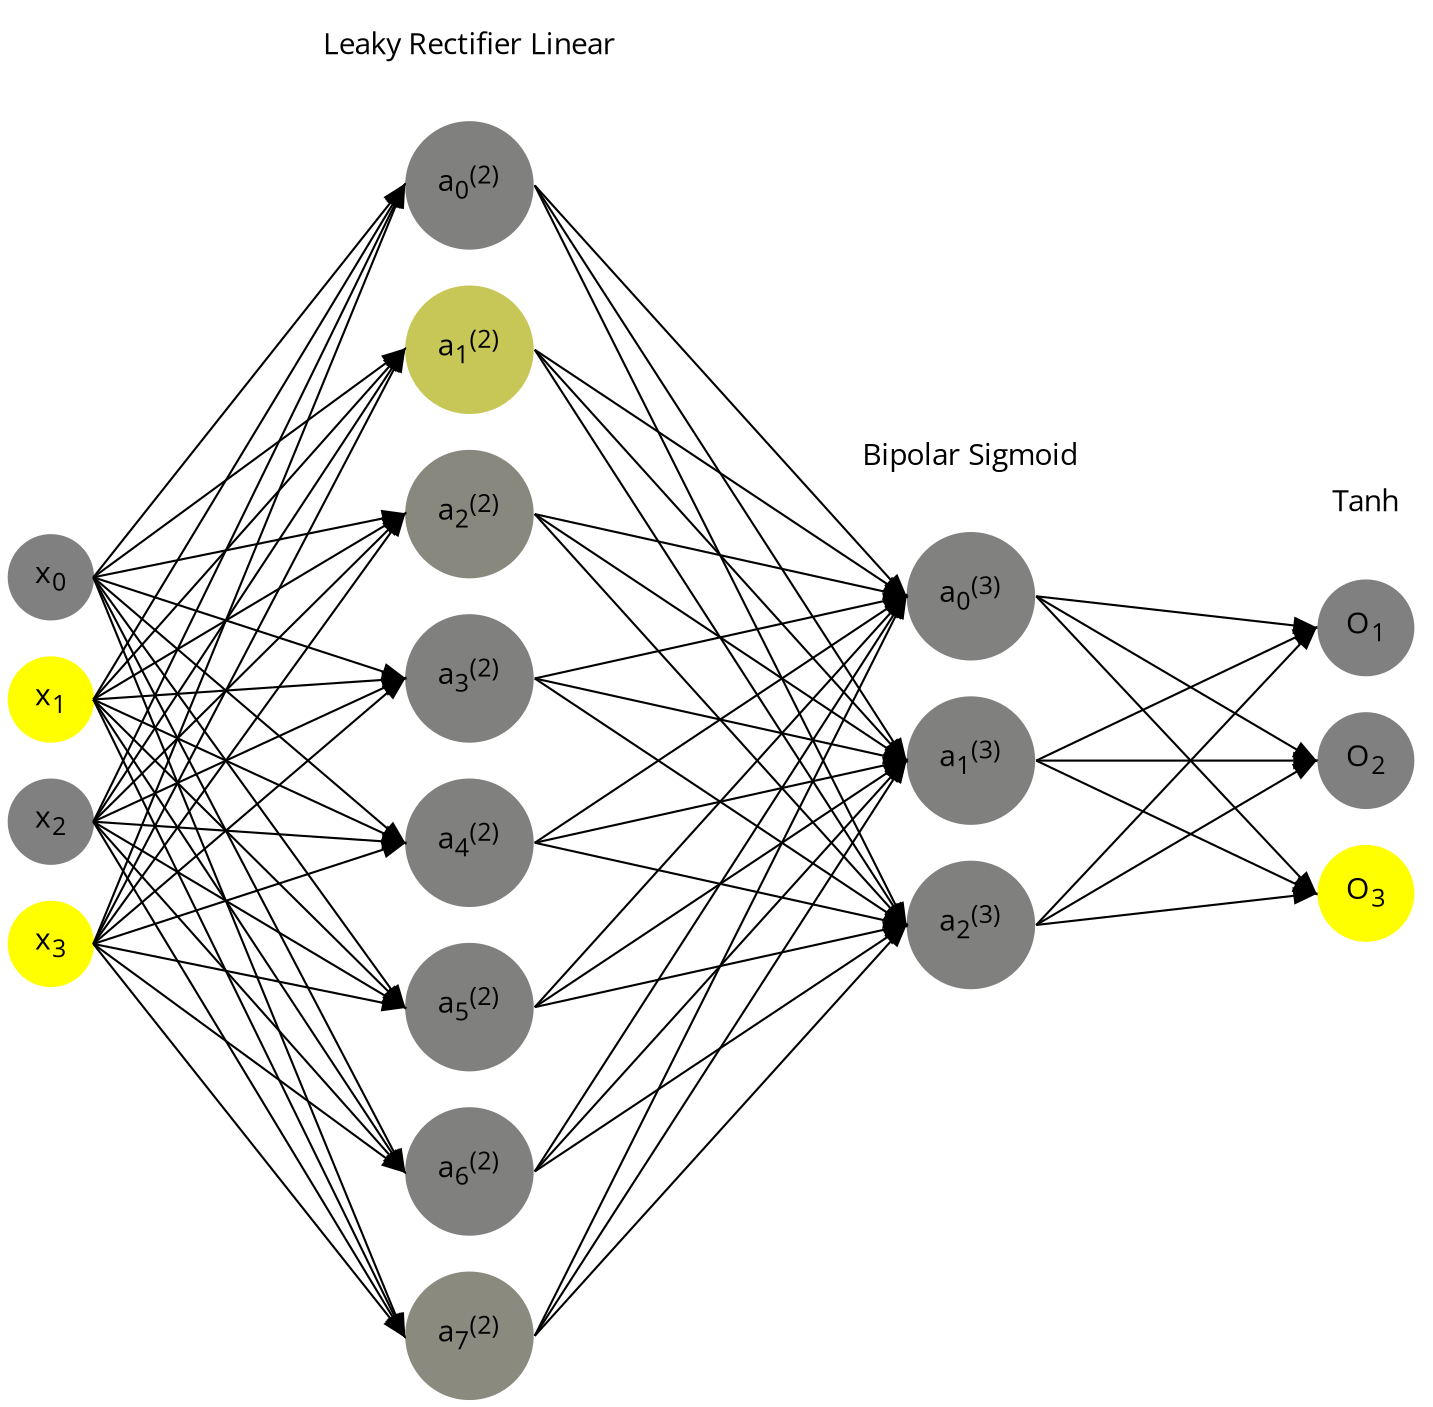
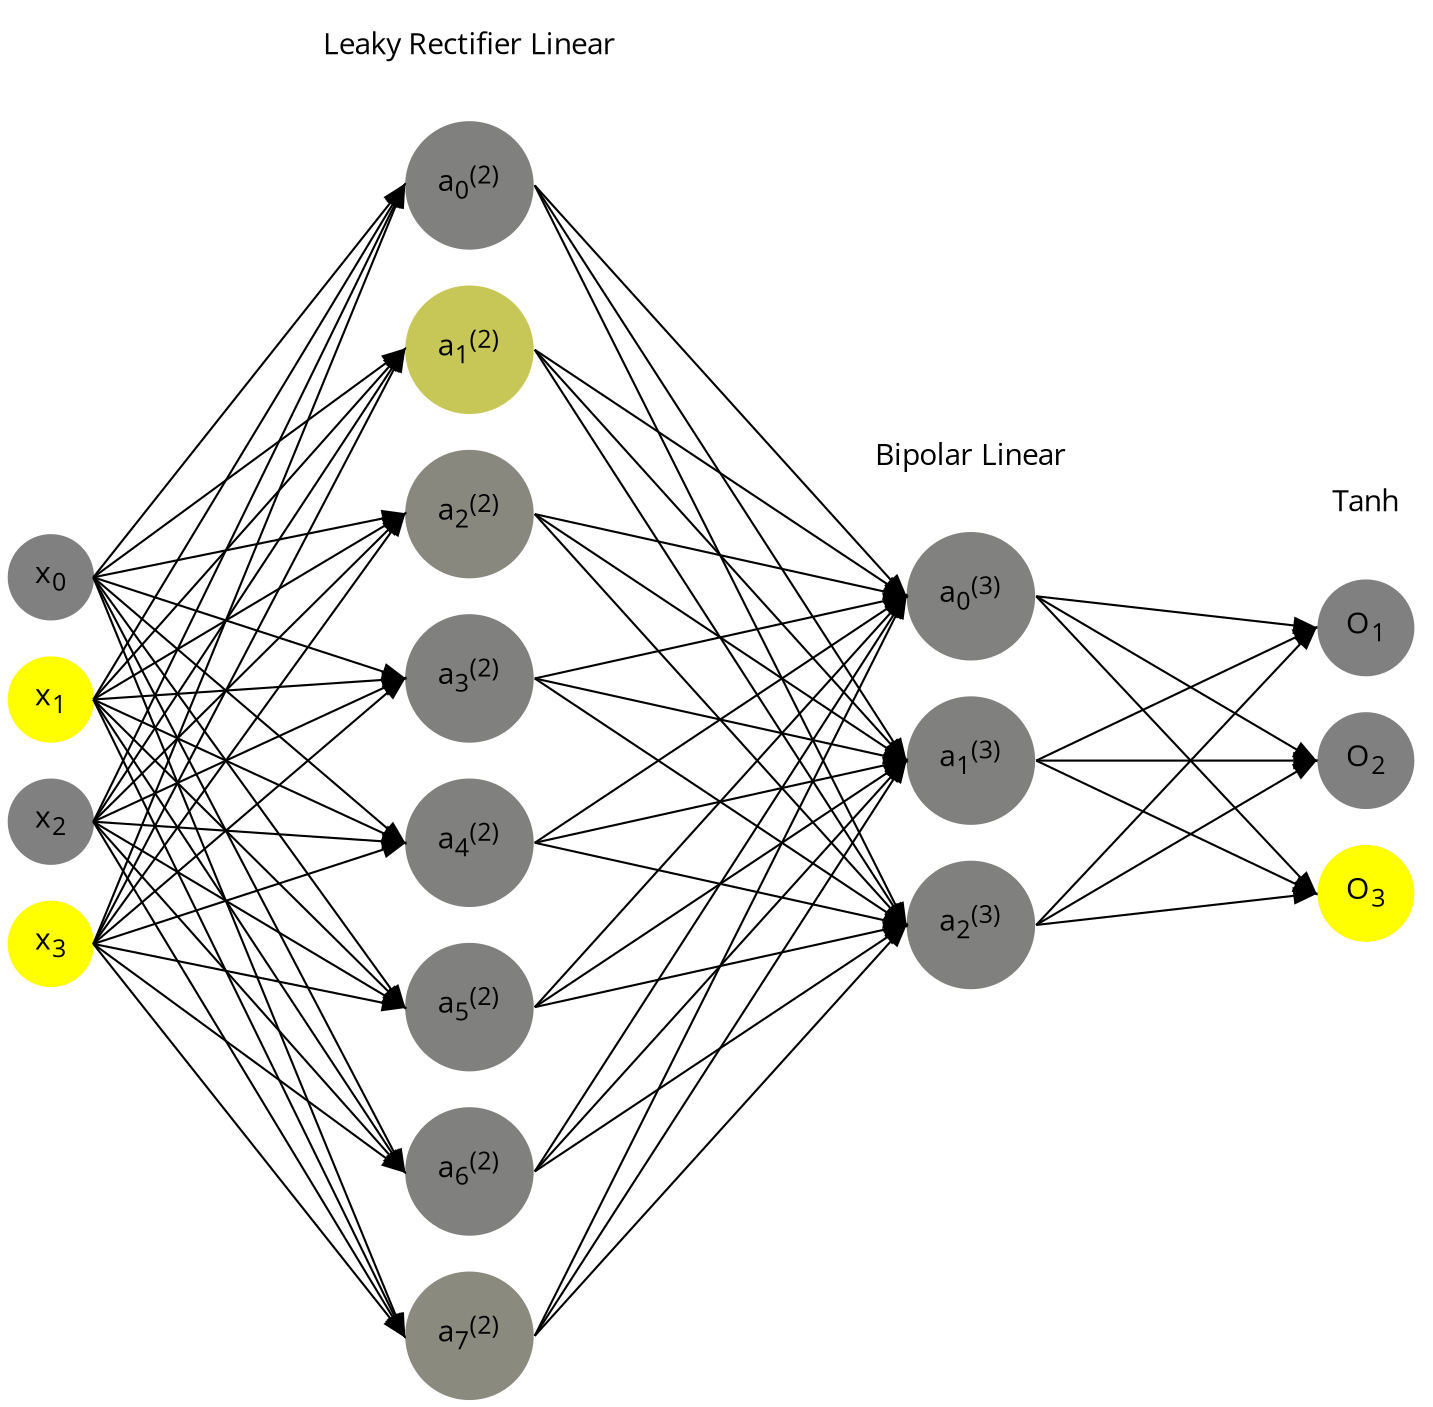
(971, 457) -> (971, 457)
